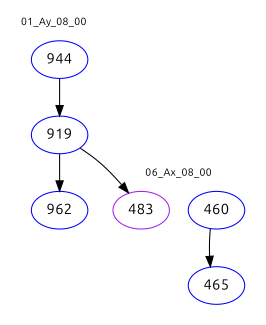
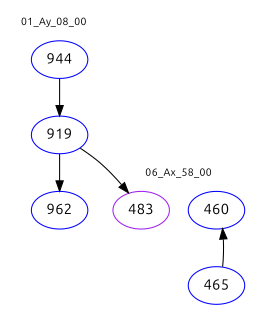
(179, 173) -> (179, 173)
(210, 242) -> (223, 253)
